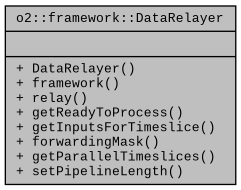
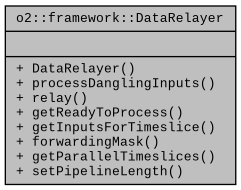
(69, 83) -> (117, 83)
